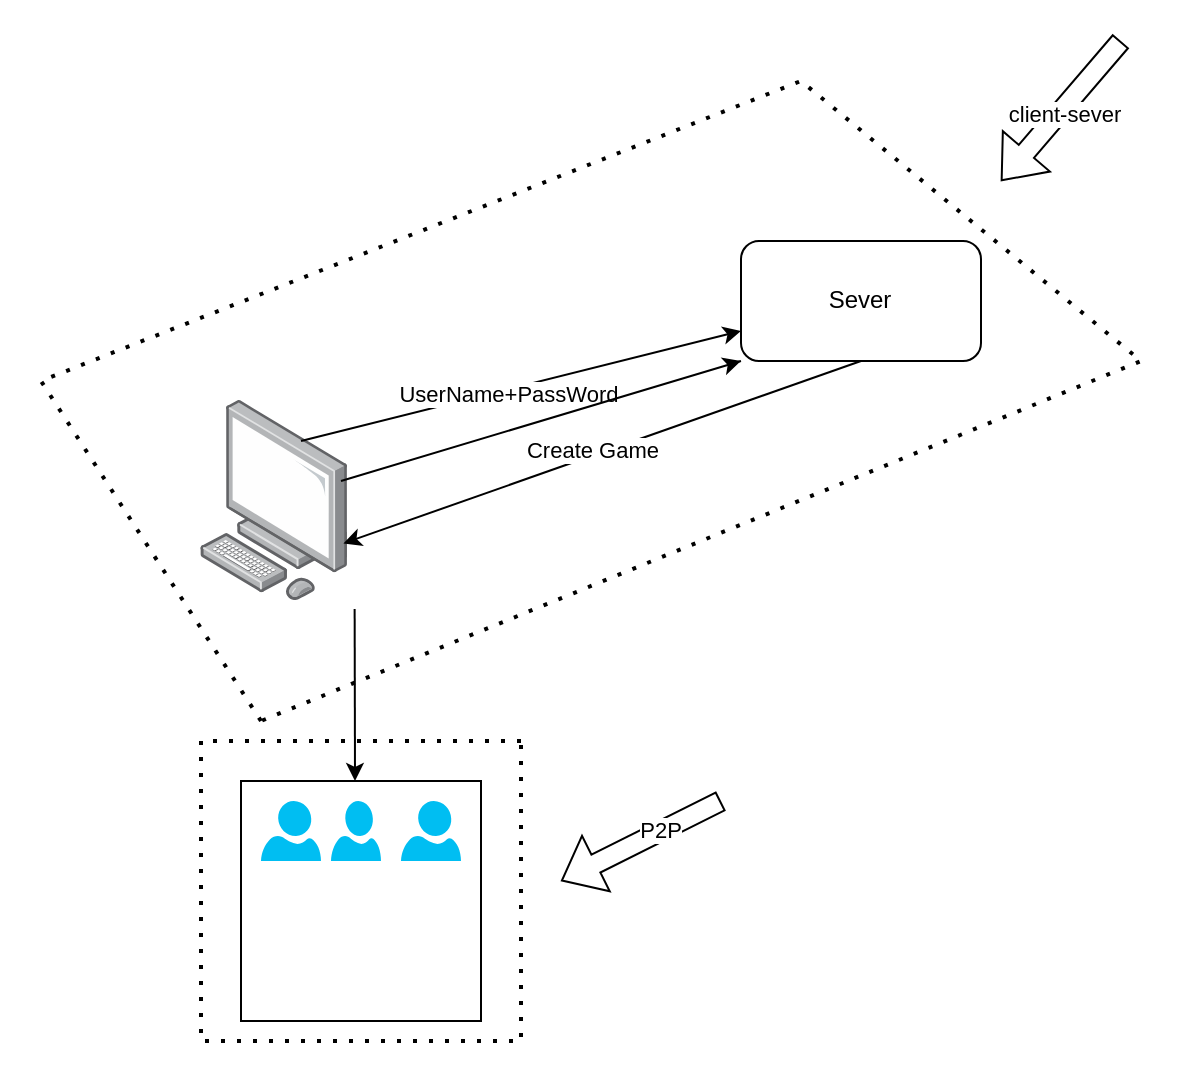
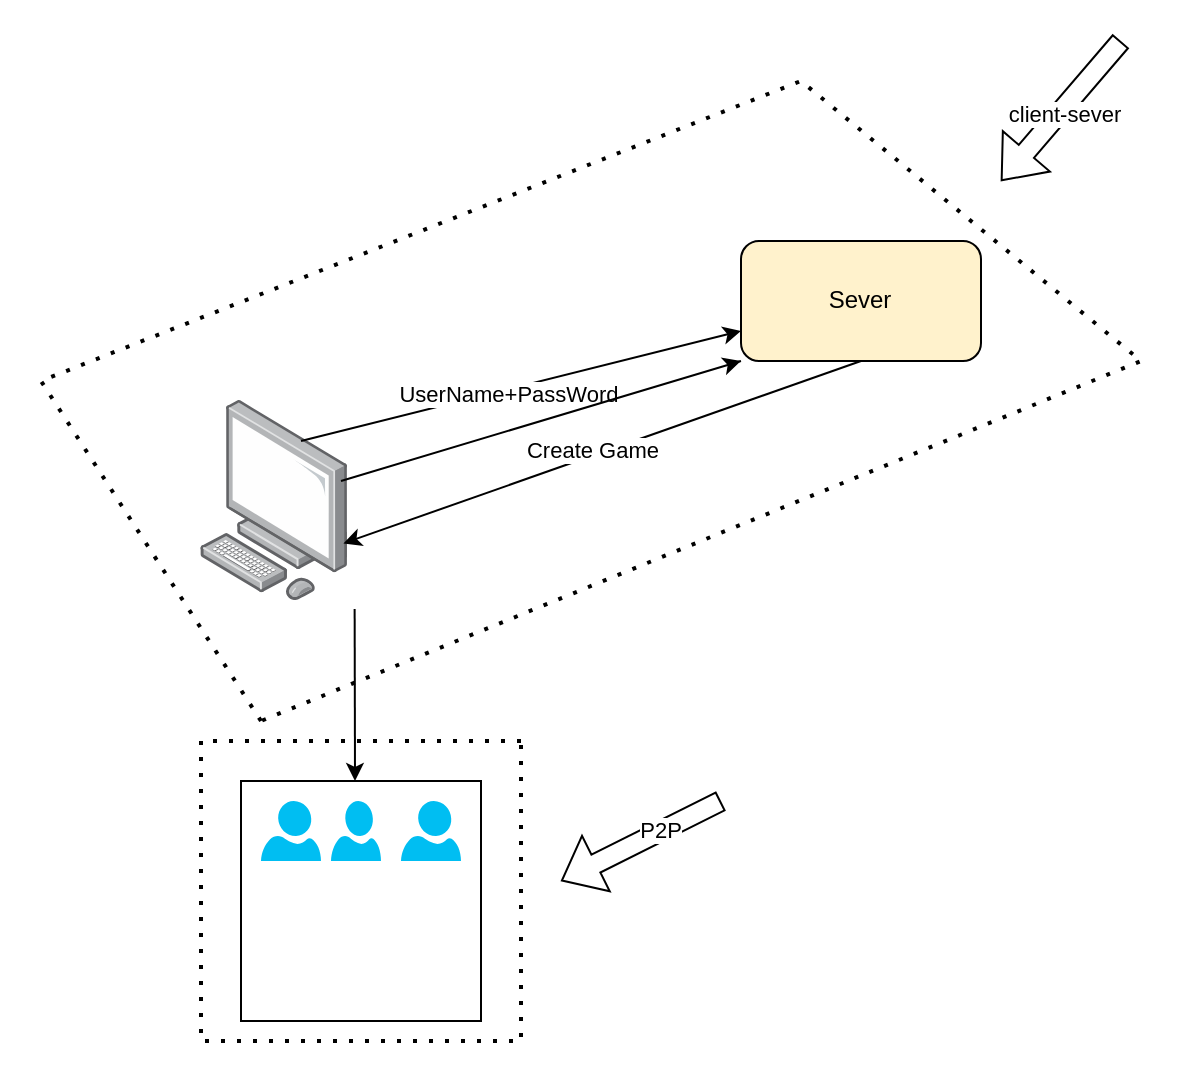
(861, 301) -> (861, 301)
